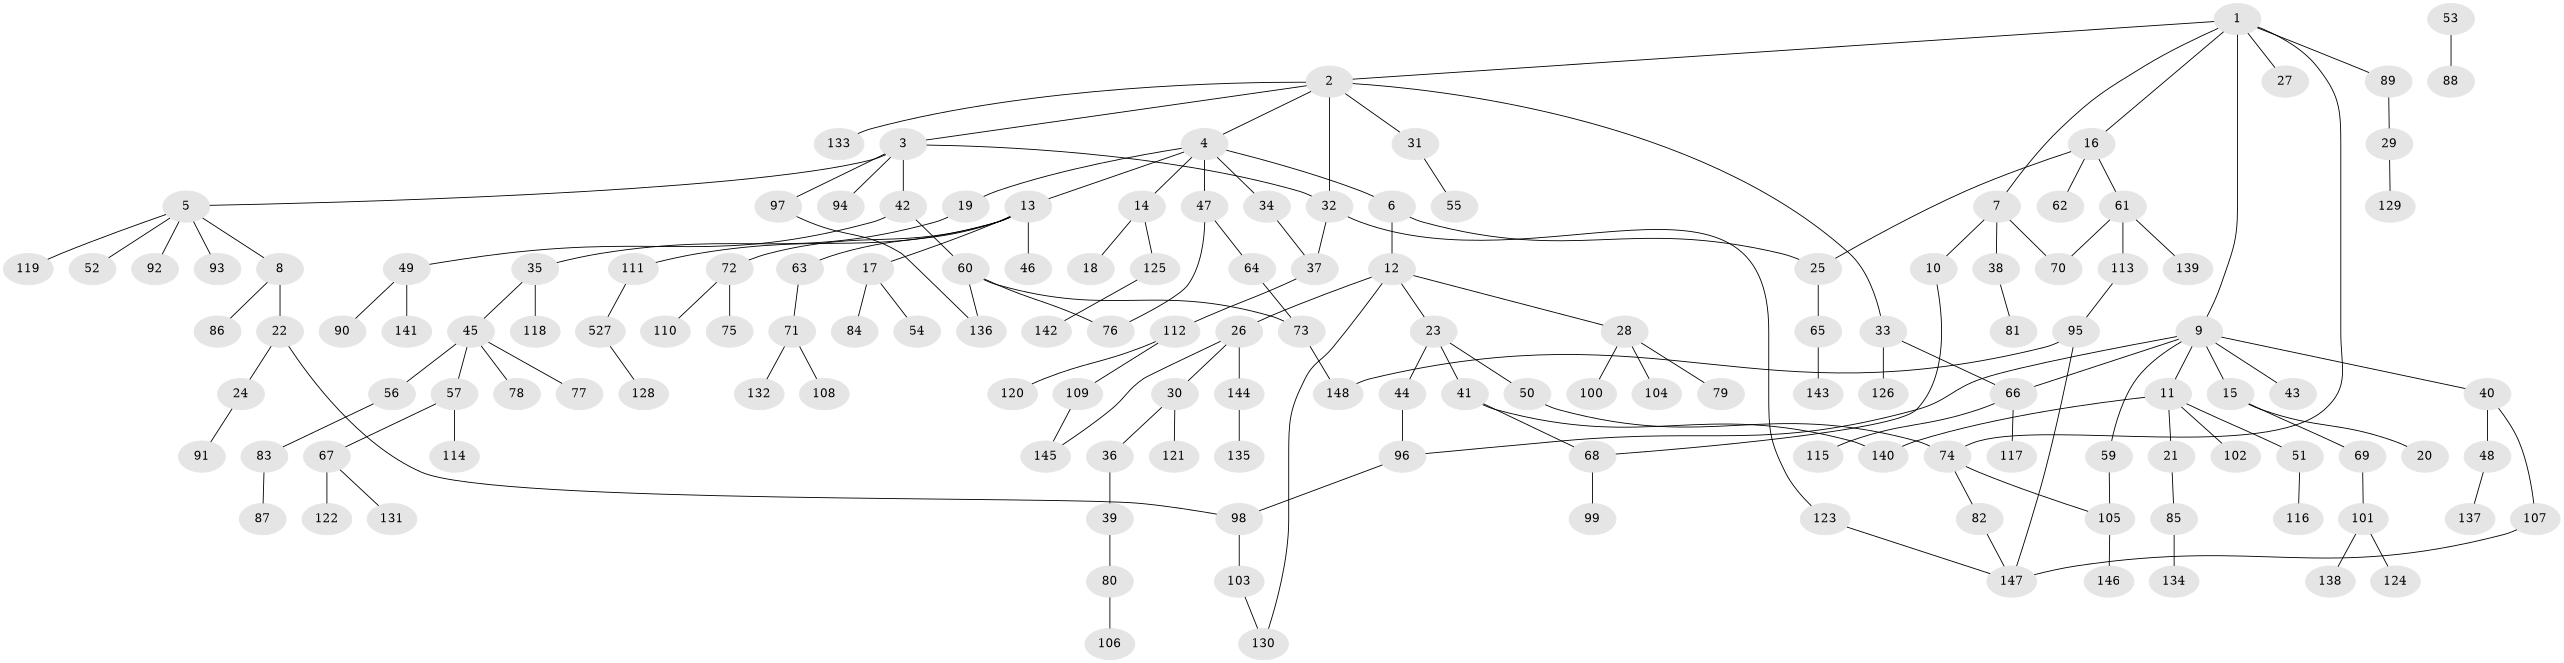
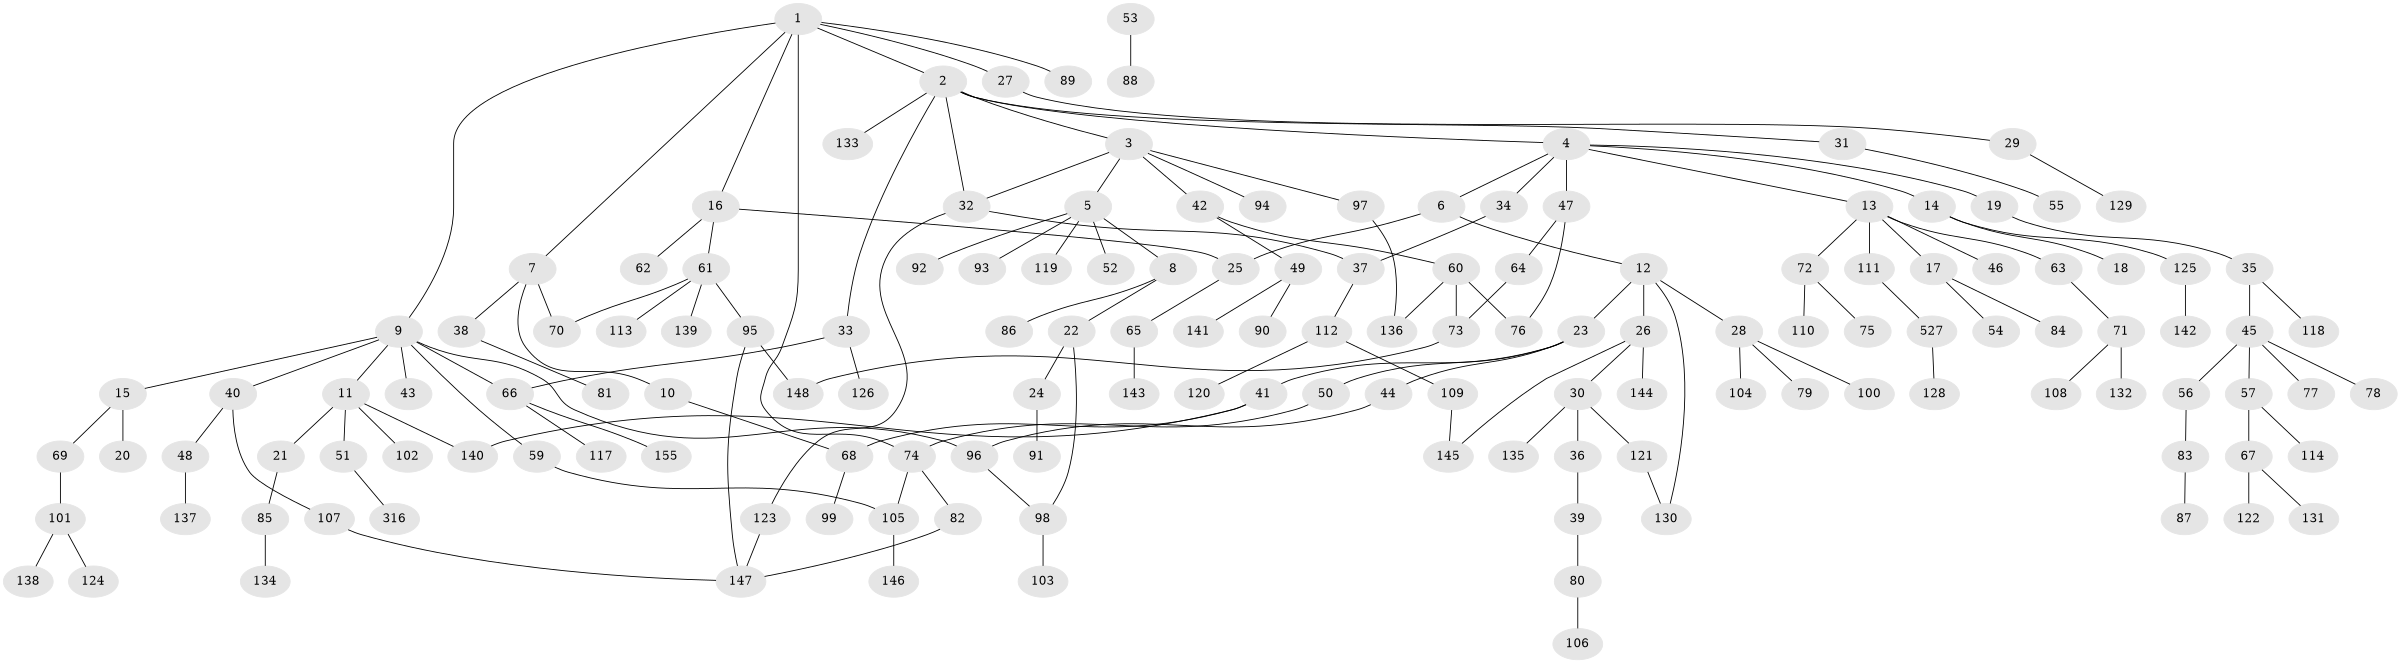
(2389, 113) -> (1627, 124)
(2099, 300) -> (728, 300)
(1239, 425) -> (1546, 425)
(1818, 457) -> (666, 457)
(2298, 519) -> (395, 519)
(1251, 613) -> (1654, 488)
